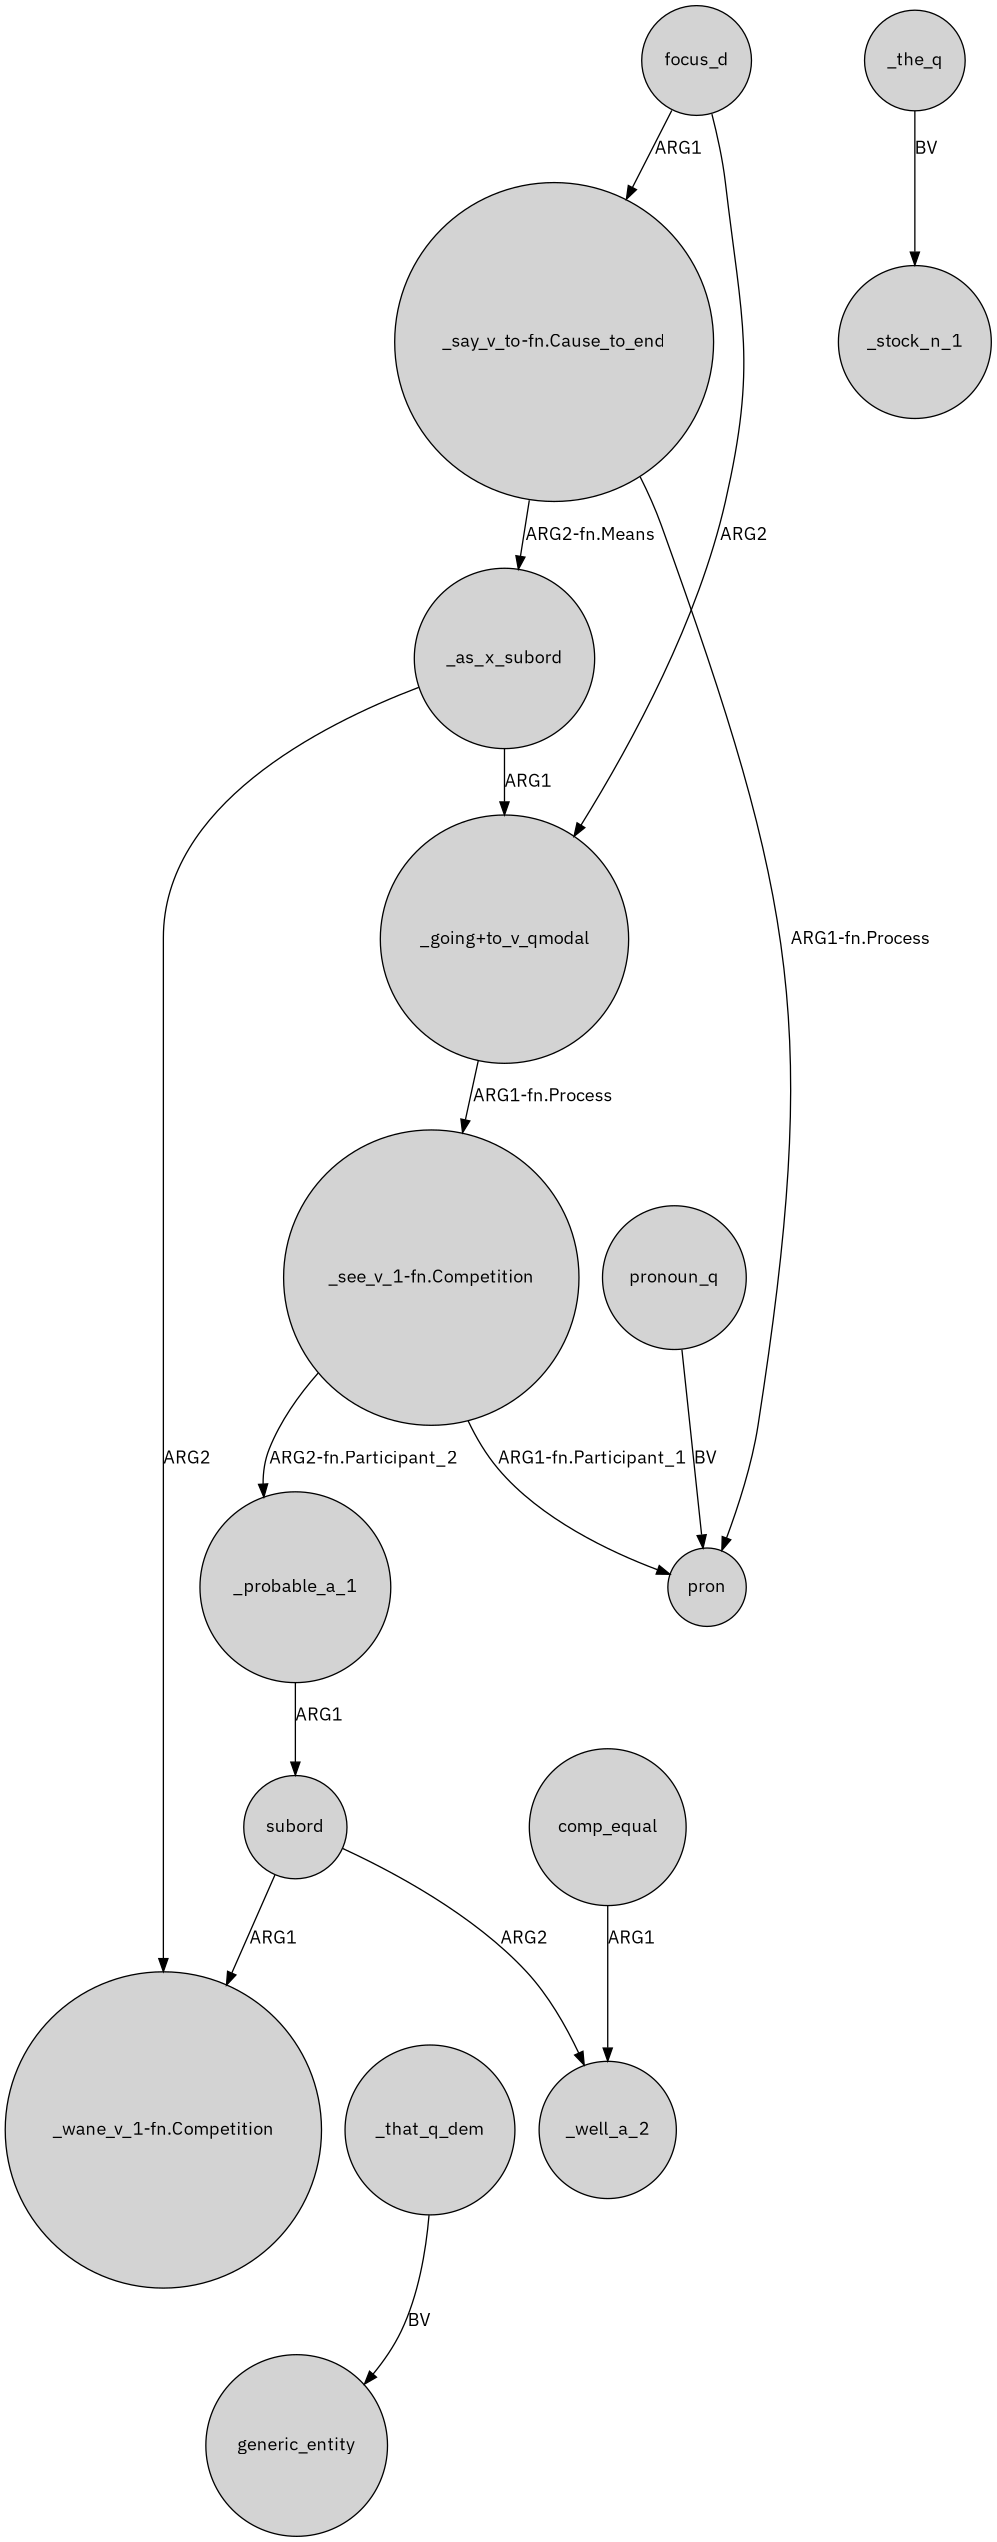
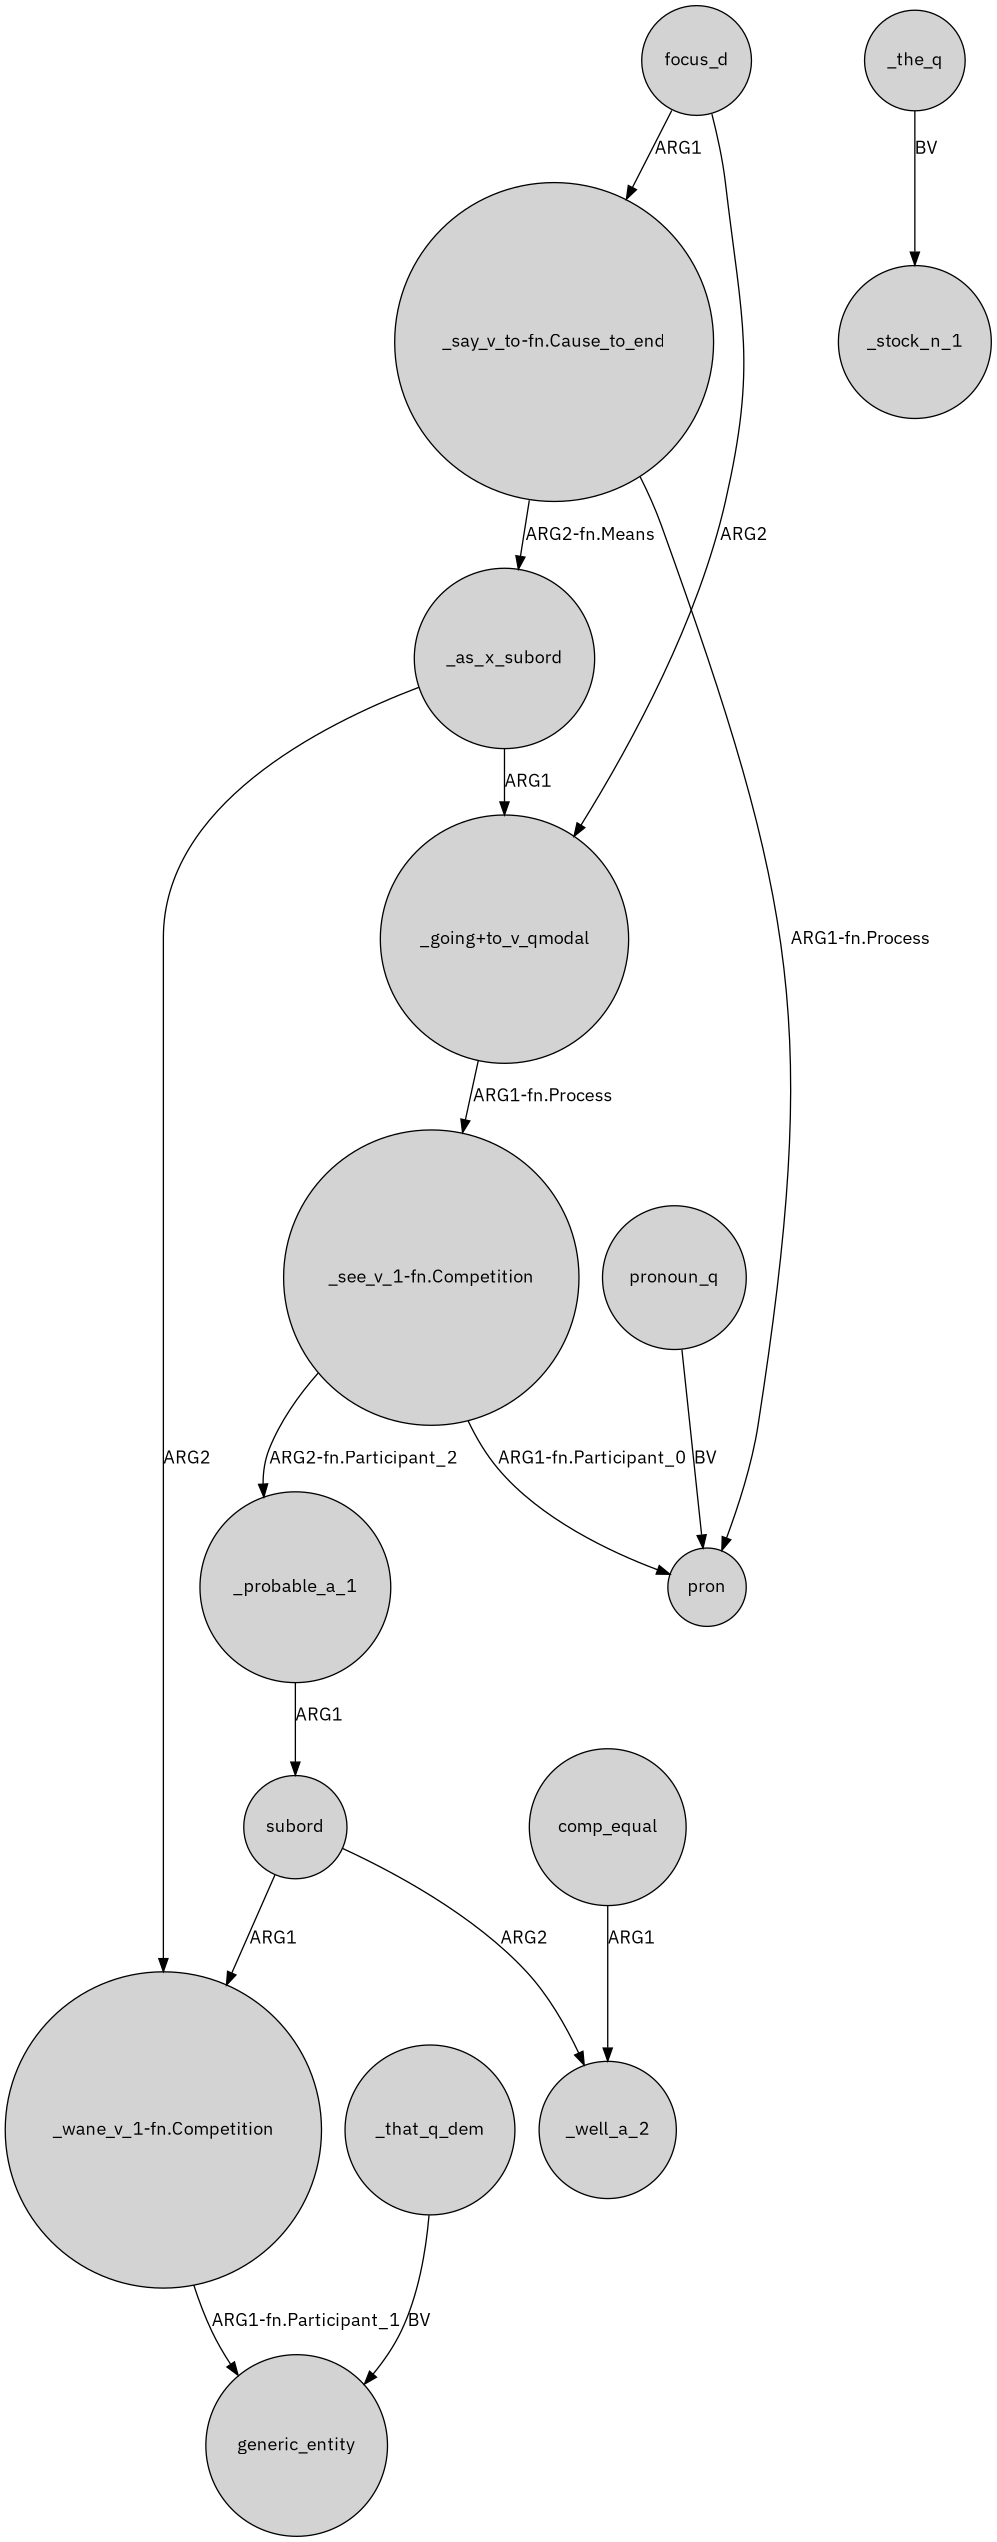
(593, 1459) -> (593, 1459)
none -> (209, 2326)
